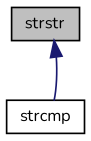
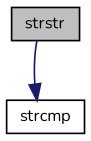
(57, 79) -> (35, 62)
